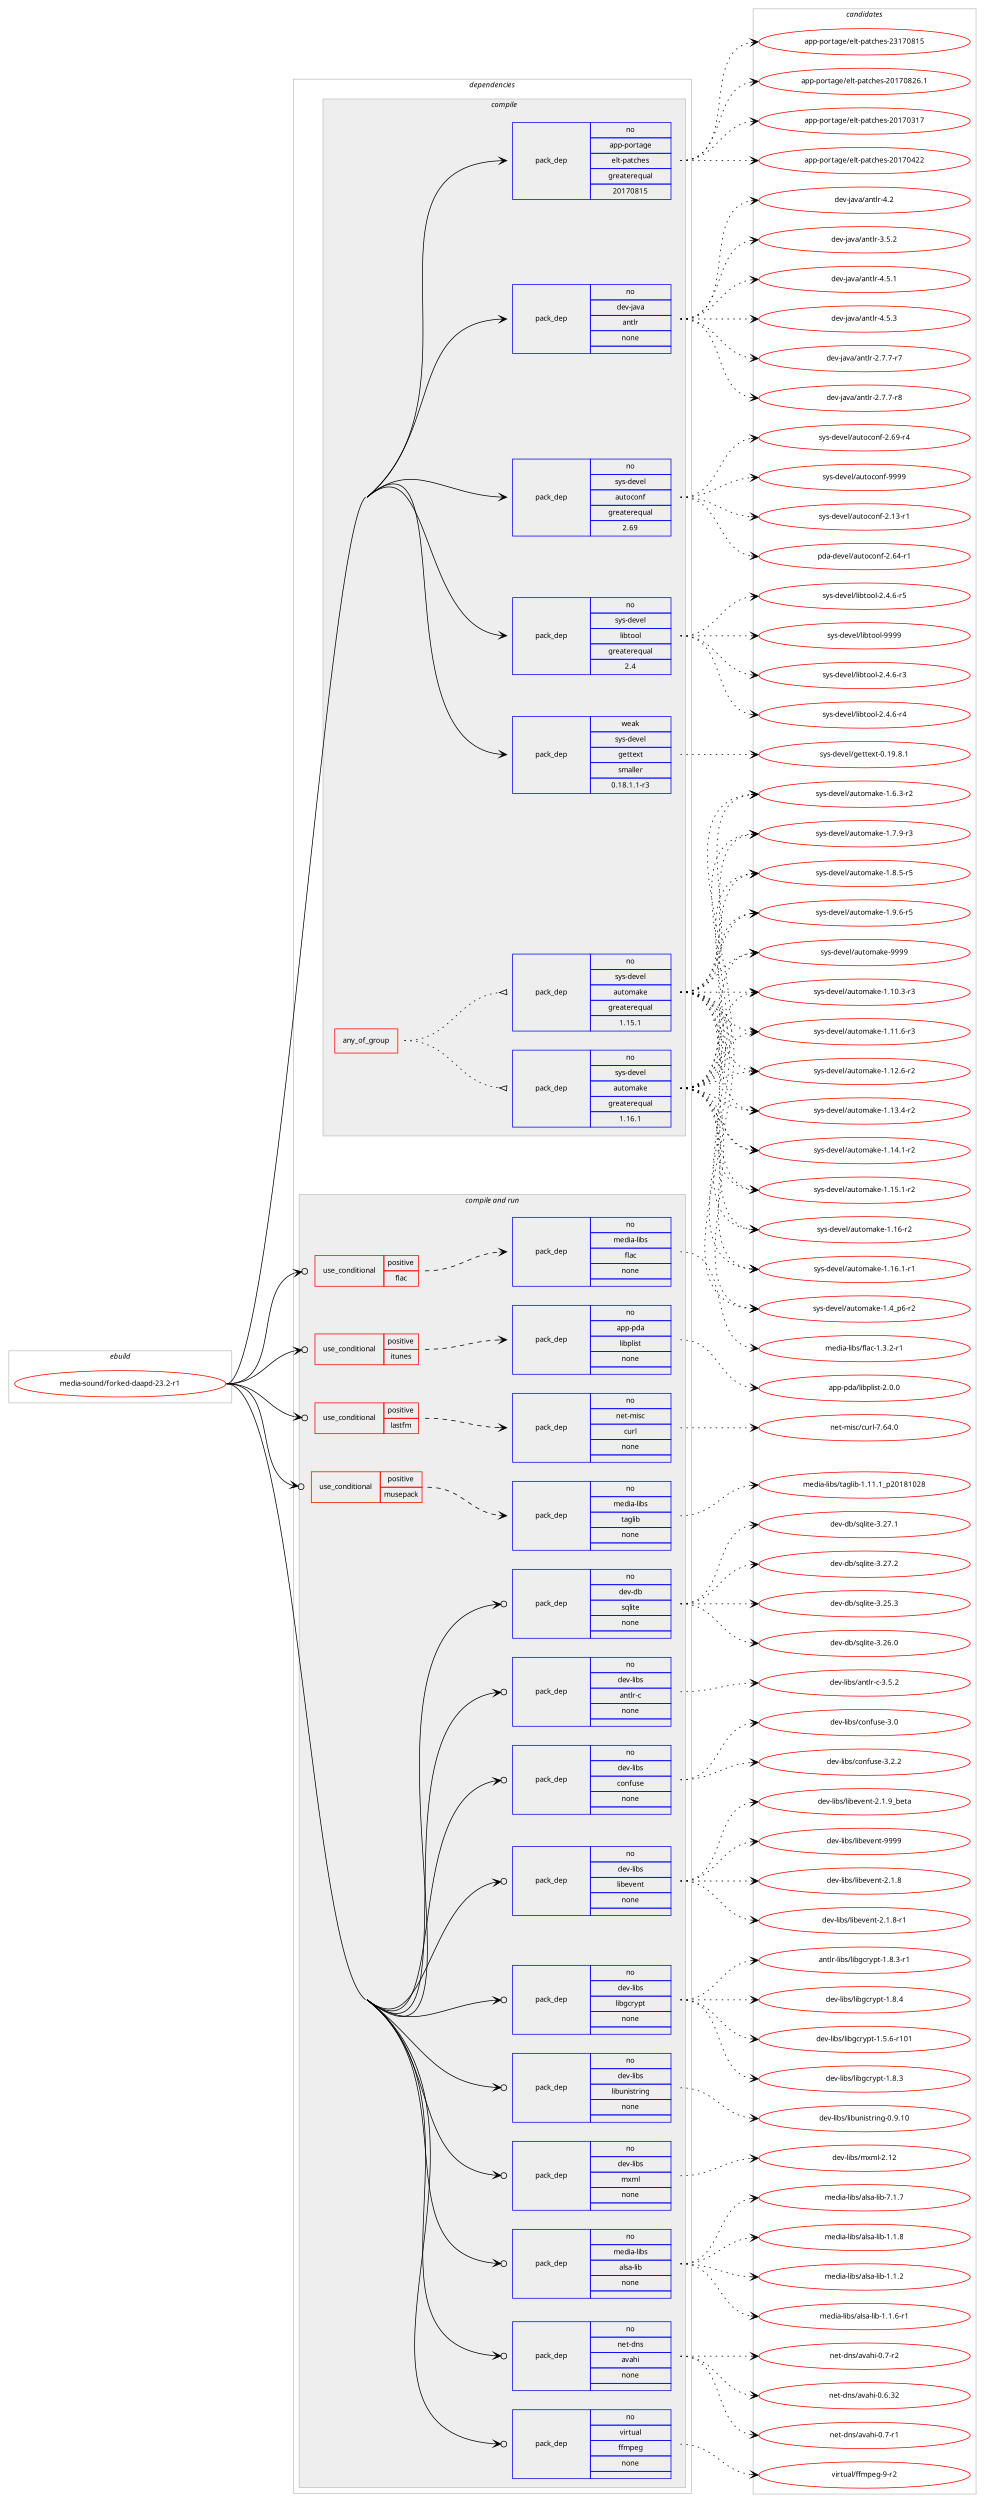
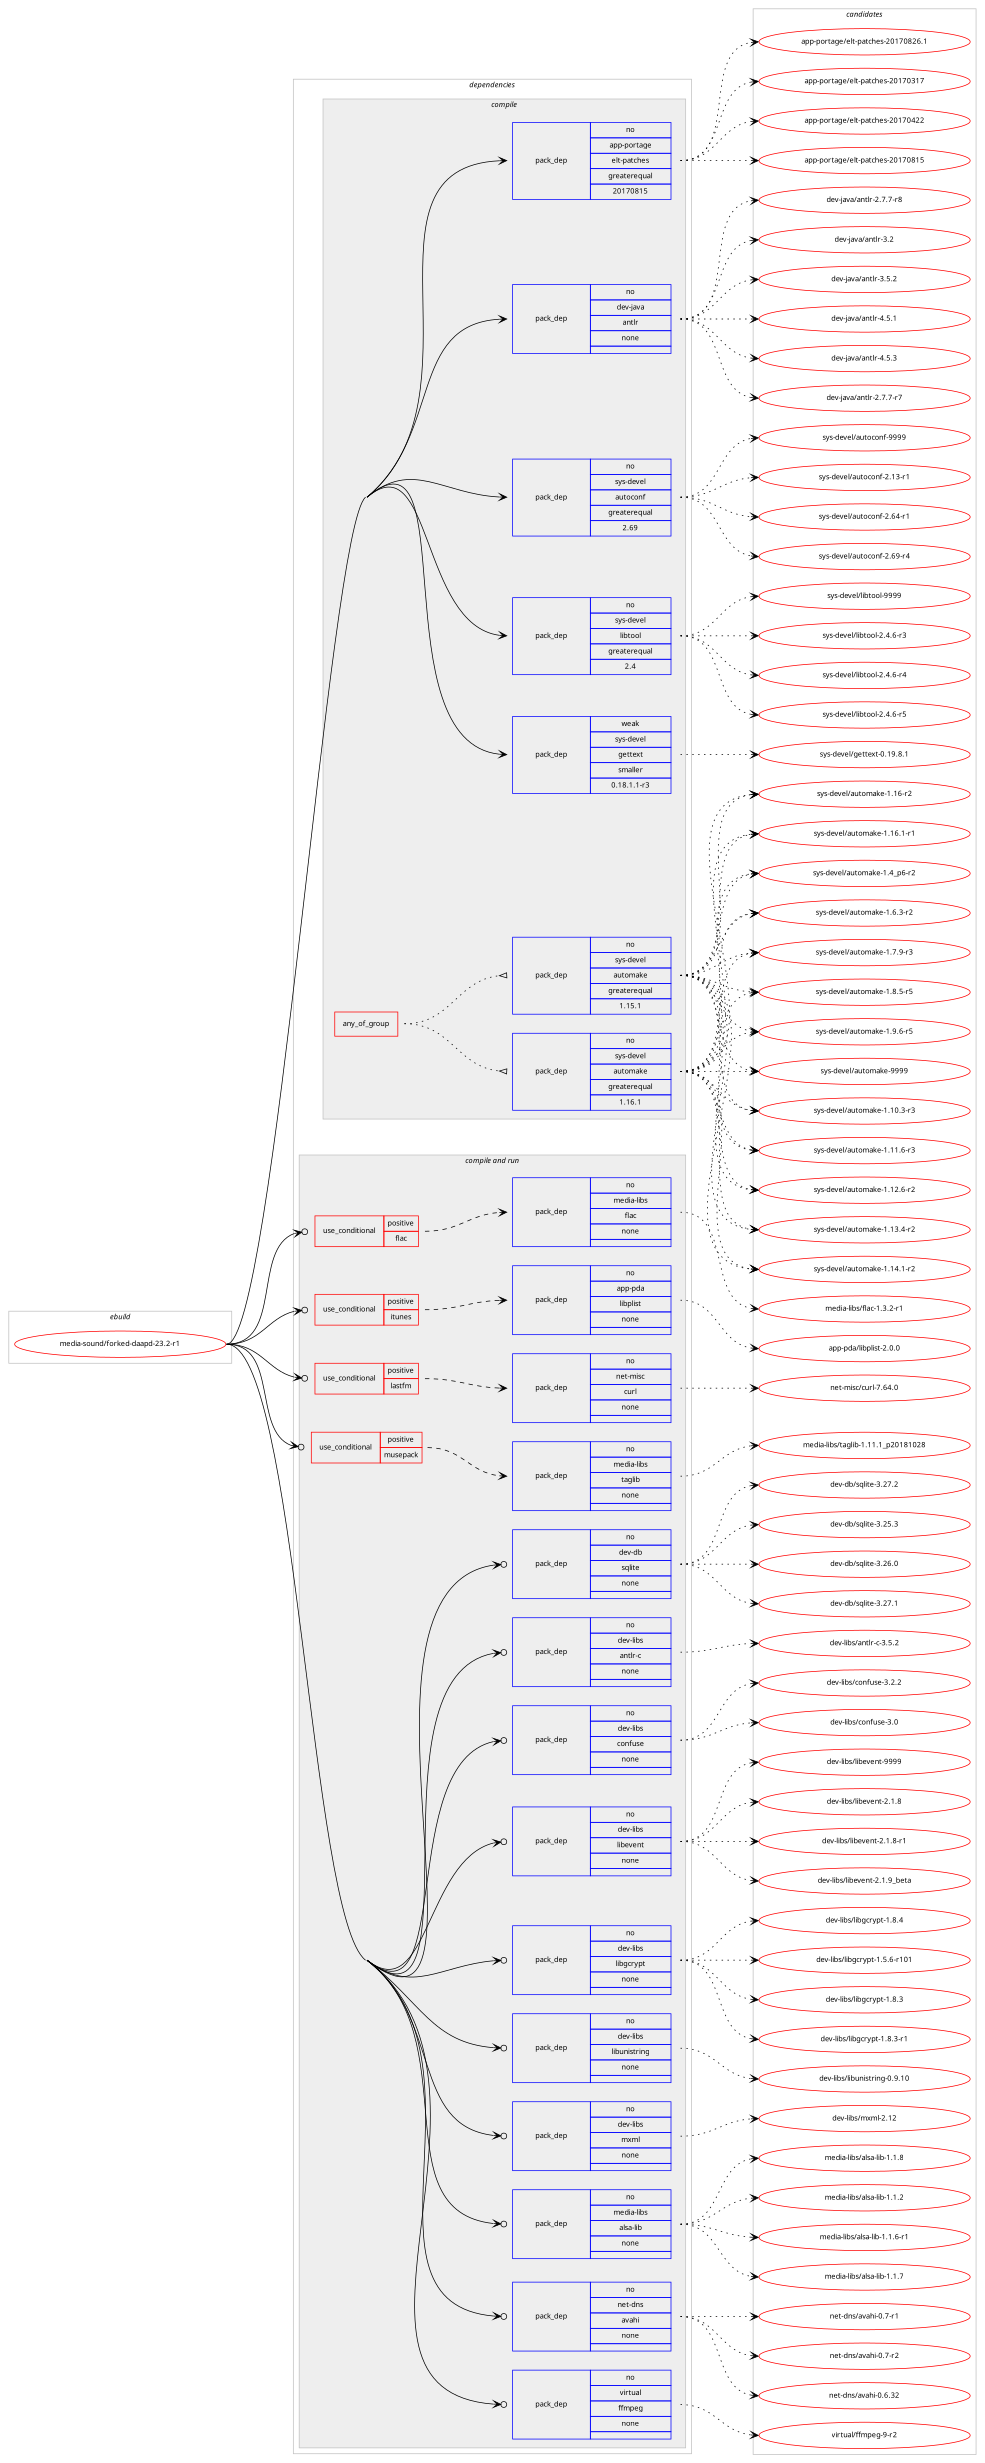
(865, 42) -> (865, 161)
(865, 200) -> (865, 240)
(865, 557) -> (865, 517)
(865, 1190) -> none
(865, 1960) -> (865, 2039)
(865, 2198) -> (865, 2277)
